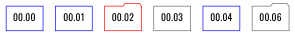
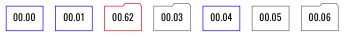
(123, 18) -> (123, 18)
(172, 18) -> (172, 18)
none -> (271, 18)
